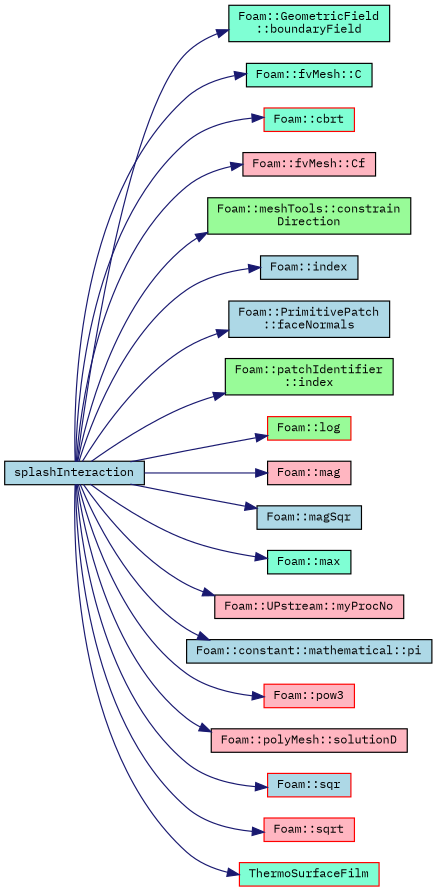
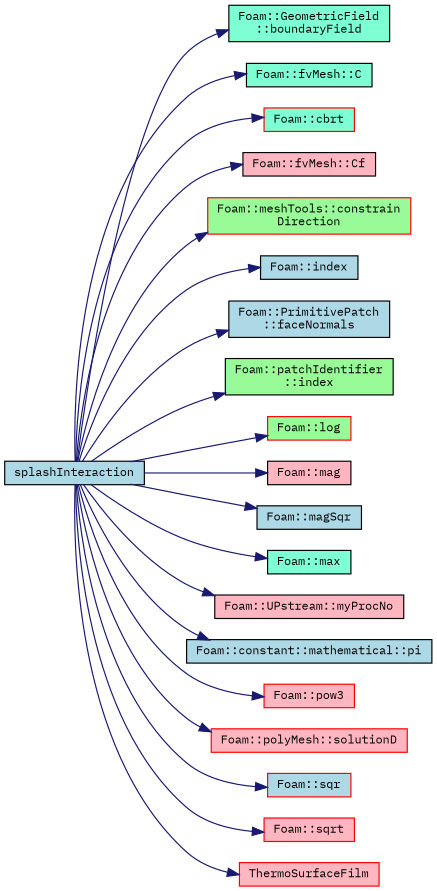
(309, 216) -> (309, 216)
(309, 741) -> (309, 741)
(309, 874) -> (309, 874)
